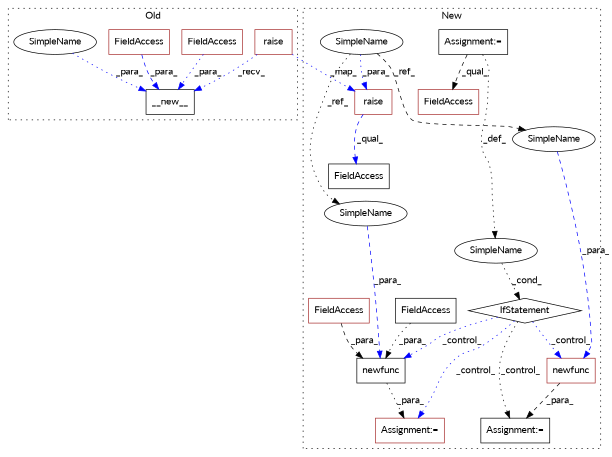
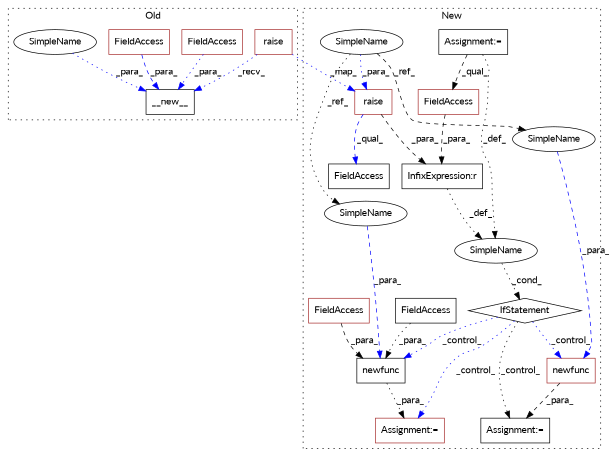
none -> (442, 176)
